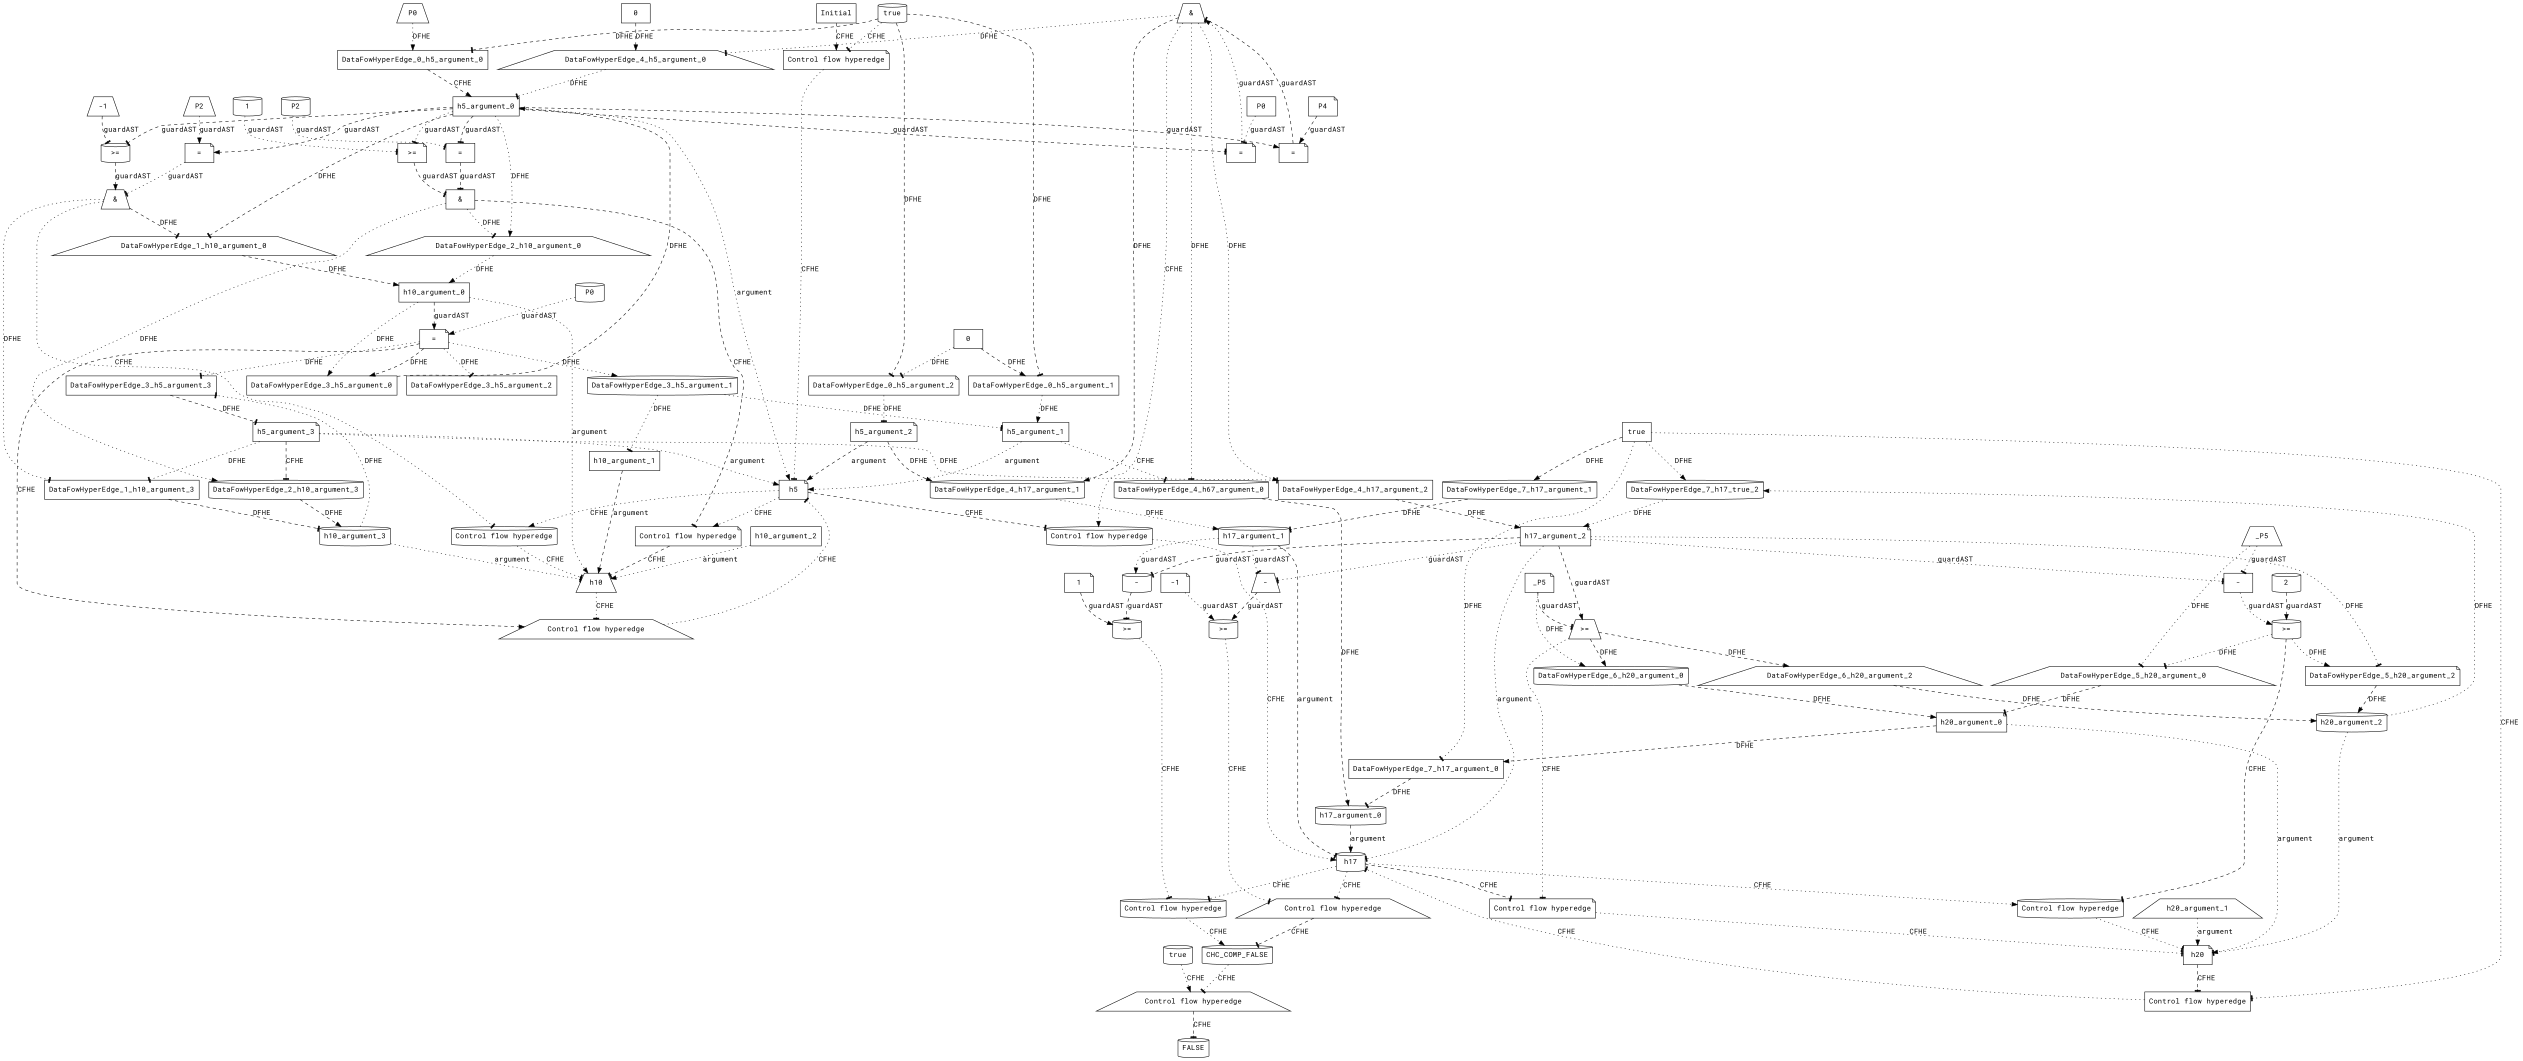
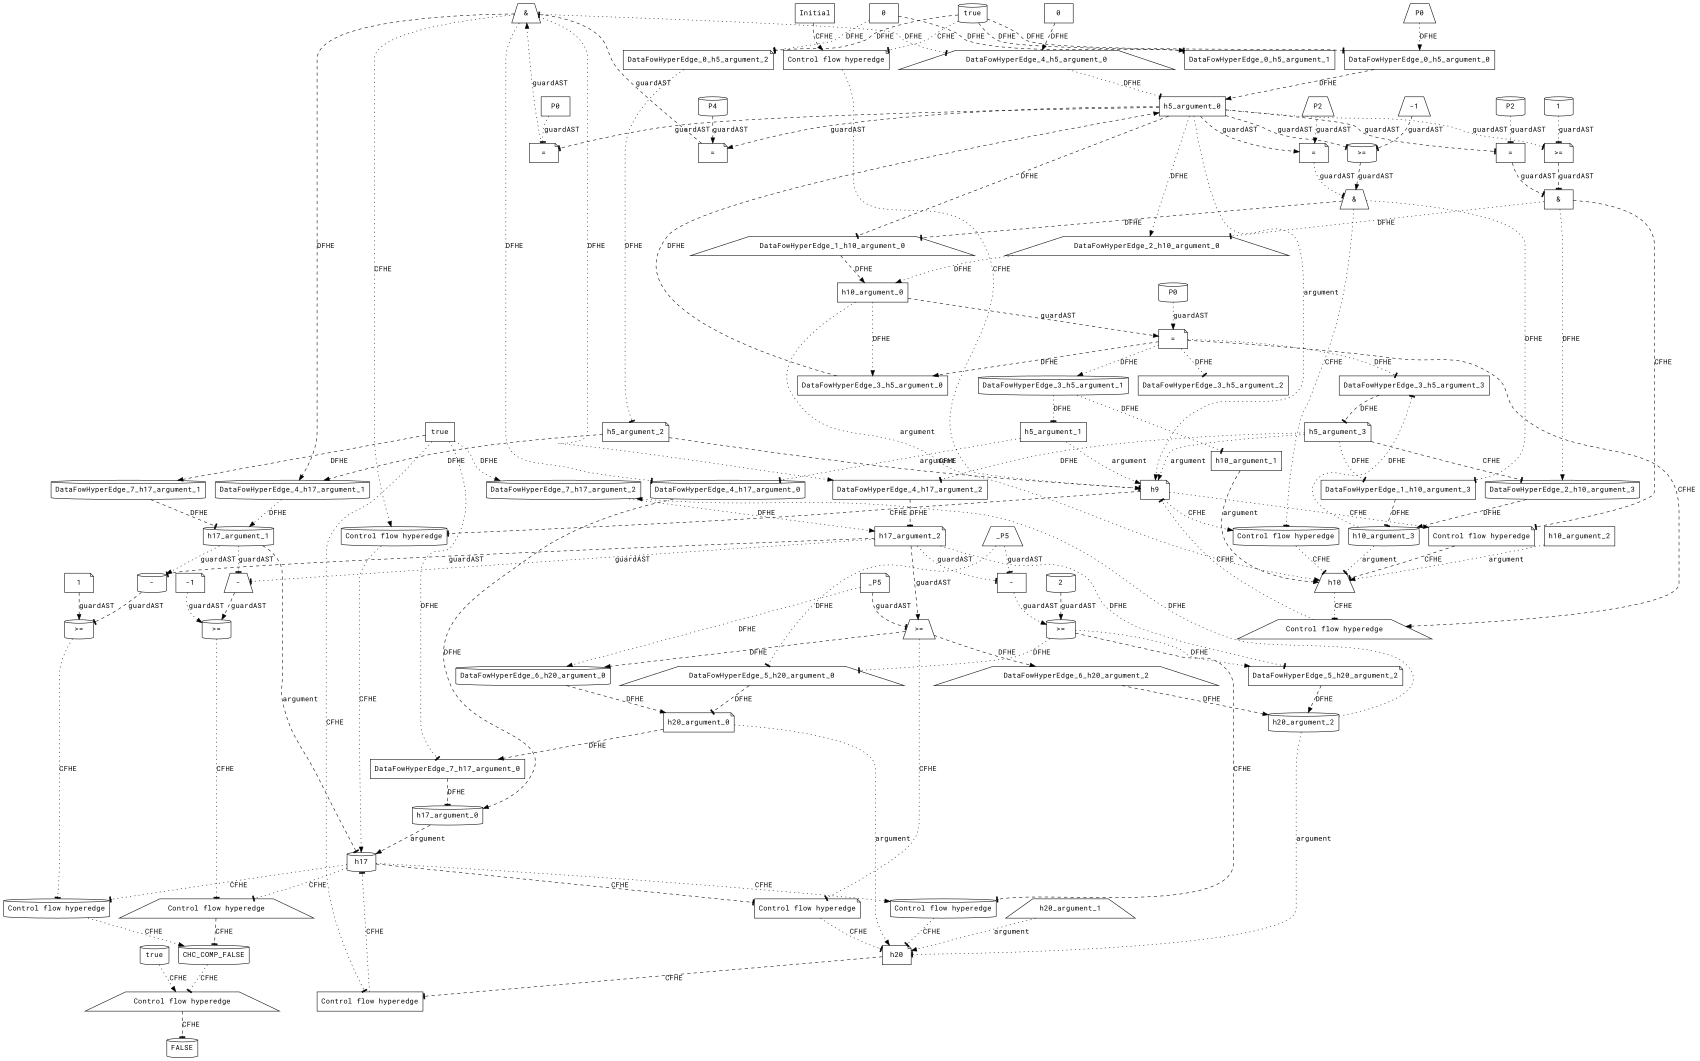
(463, 83) -> (1328, 83)
(1323, 106) -> (713, 106)
(1040, 406) -> none
(794, 490) -> (1155, 490)
(1191, 490) -> (728, 490)
(1695, 490) -> (564, 490)
(1455, 513) -> (910, 512)
(1508, 738) -> none
